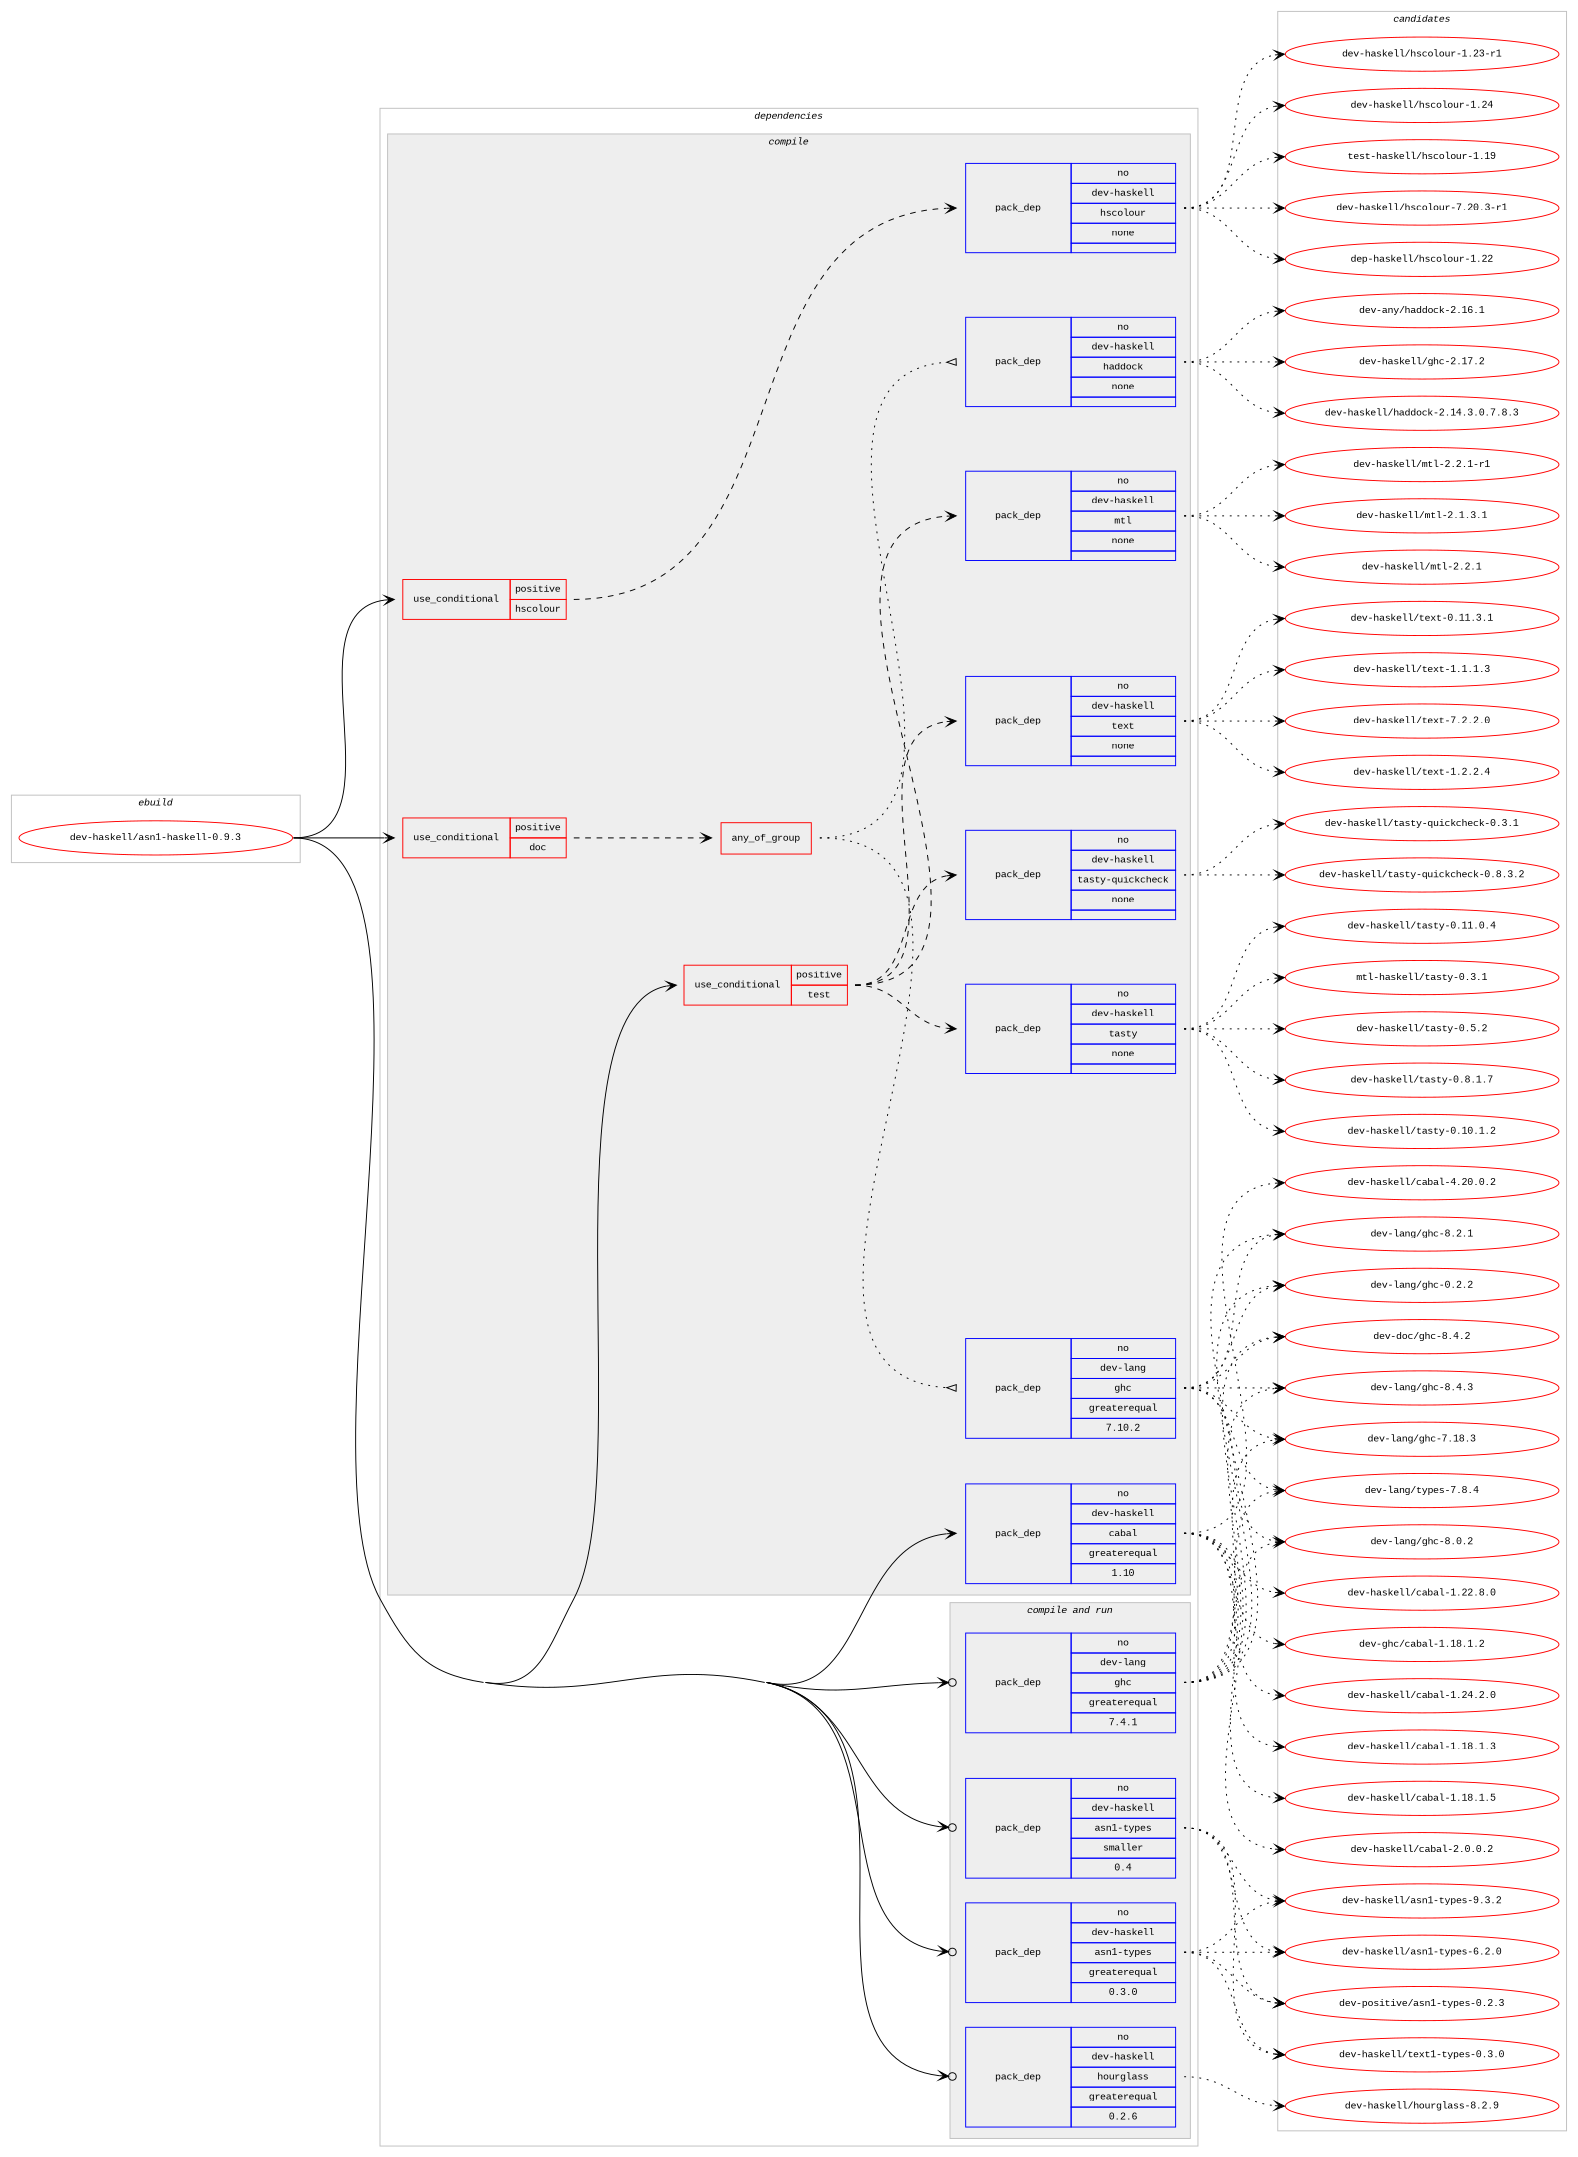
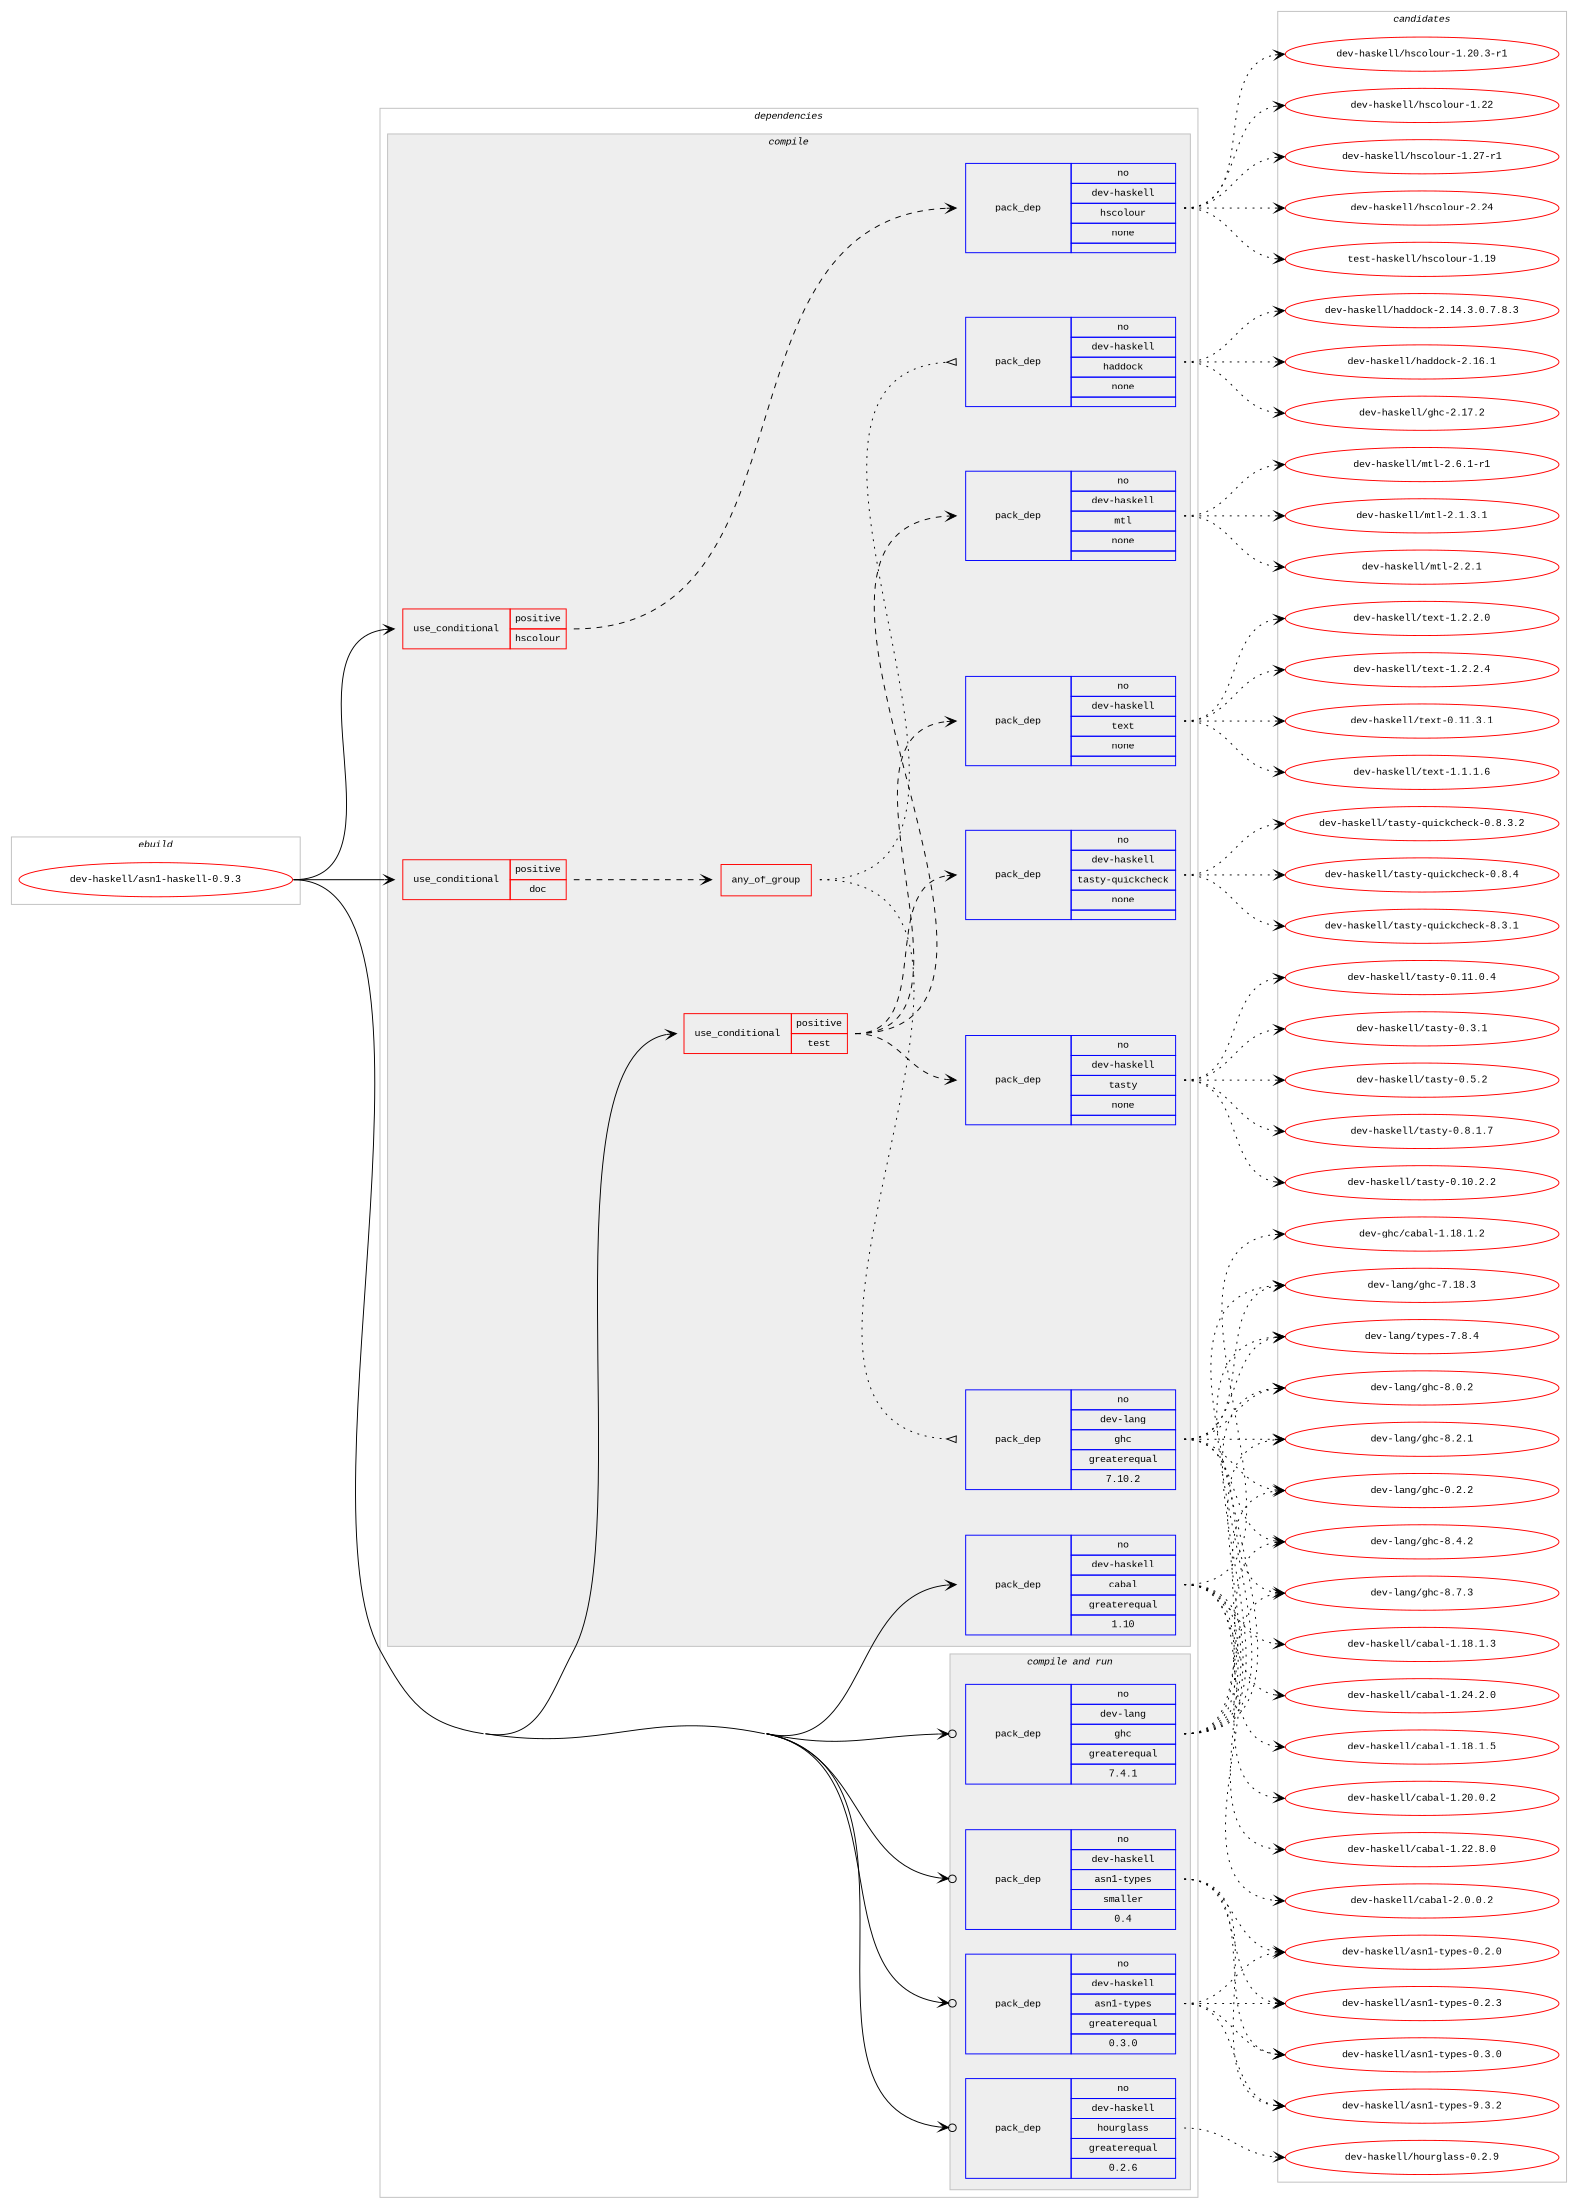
(1422, 54) -> (1422, 157)
(1422, 105) -> (1422, 208)
(1422, 208) -> (1422, 54)
(1422, 259) -> (1422, 105)
(1422, 311) -> (1422, 362)
(1422, 465) -> (1422, 465)
(1422, 670) -> (1422, 772)
(1422, 721) -> (1422, 618)
(1422, 824) -> (1422, 926)
none -> (1422, 875)
(1422, 978) -> (1422, 1029)
(1422, 1131) -> (1422, 1183)
(1422, 1183) -> (1422, 1798)
(1422, 1337) -> (1422, 1542)
(1422, 1388) -> (1422, 1593)
(1422, 1952) -> (1422, 1952)
(1422, 2004) -> (1422, 2004)
(1422, 2055) -> (1422, 2055)
(1422, 2106) -> (1422, 2157)
